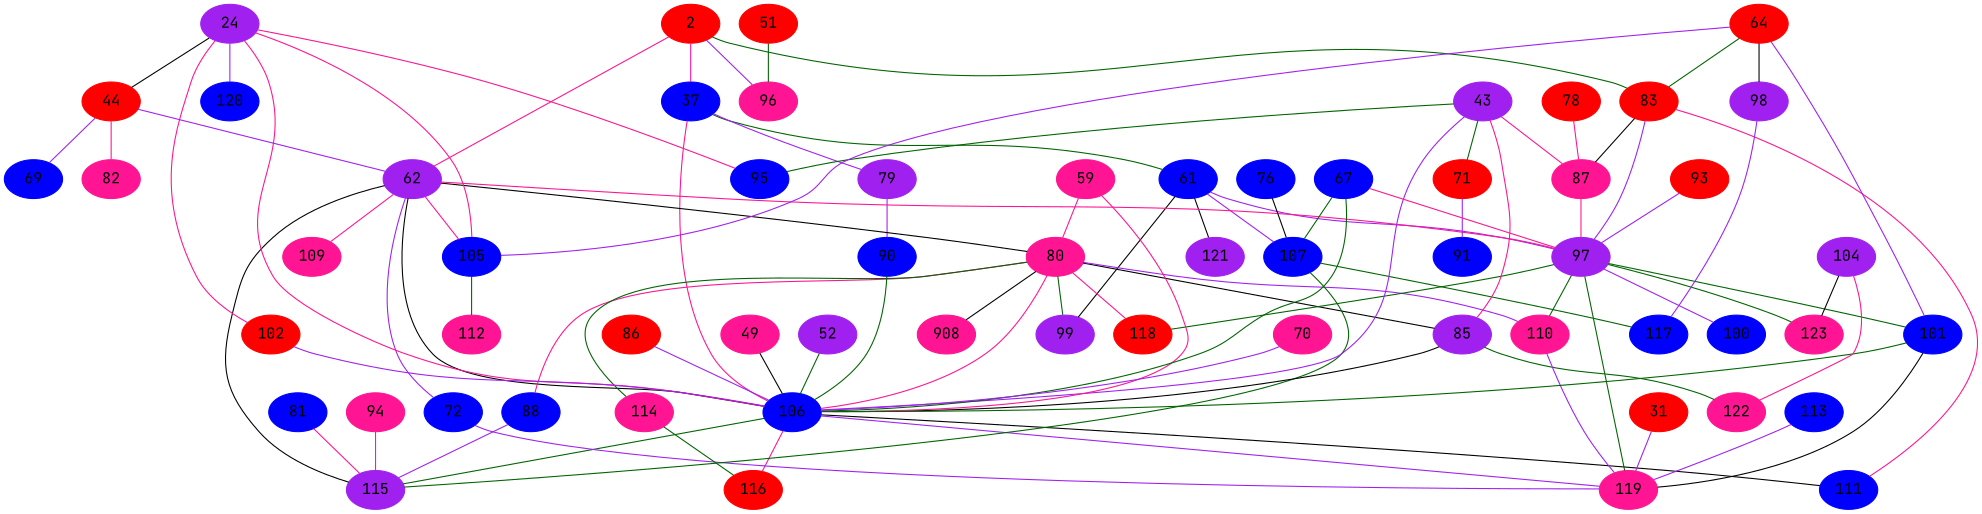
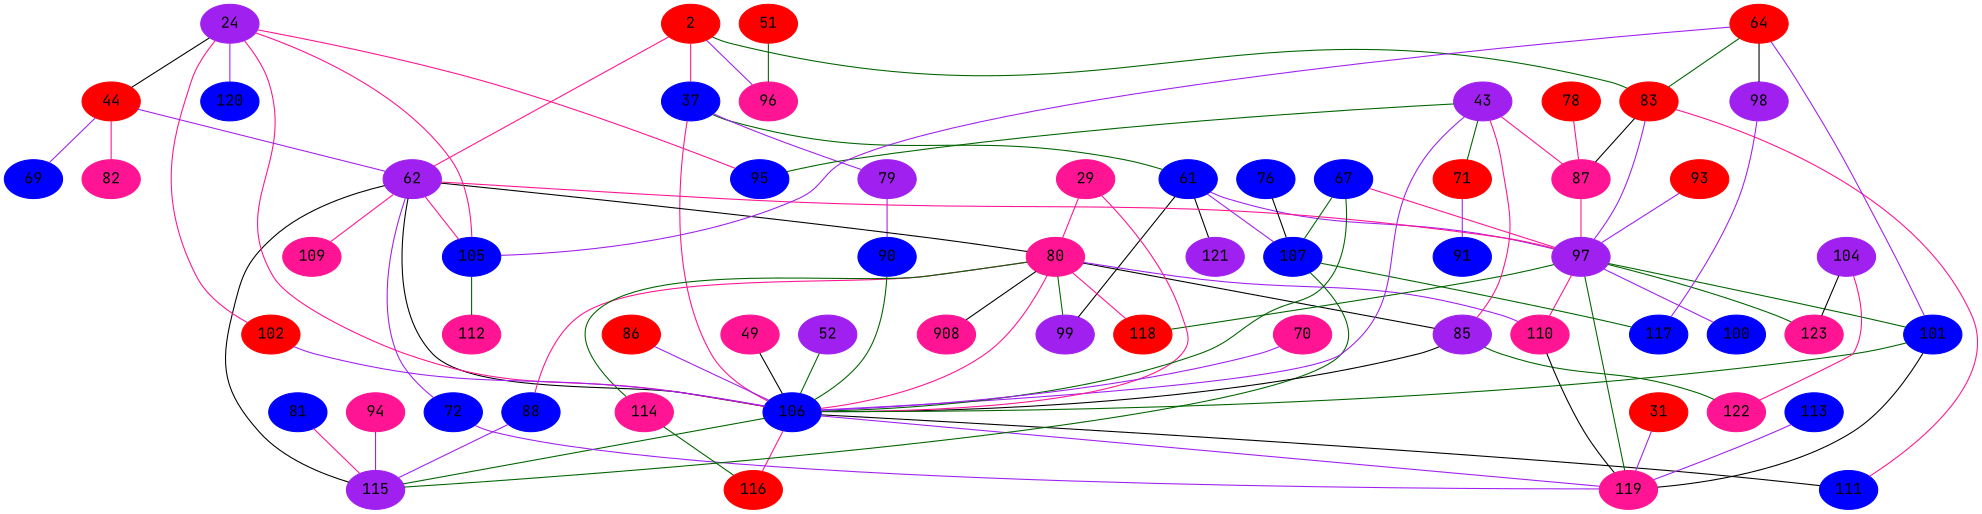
(1086, 179) -> (1086, 179)
(1560, 296) -> (1560, 296)
(1575, 416) -> (1575, 416)
(376, 451) -> (376, 451)
